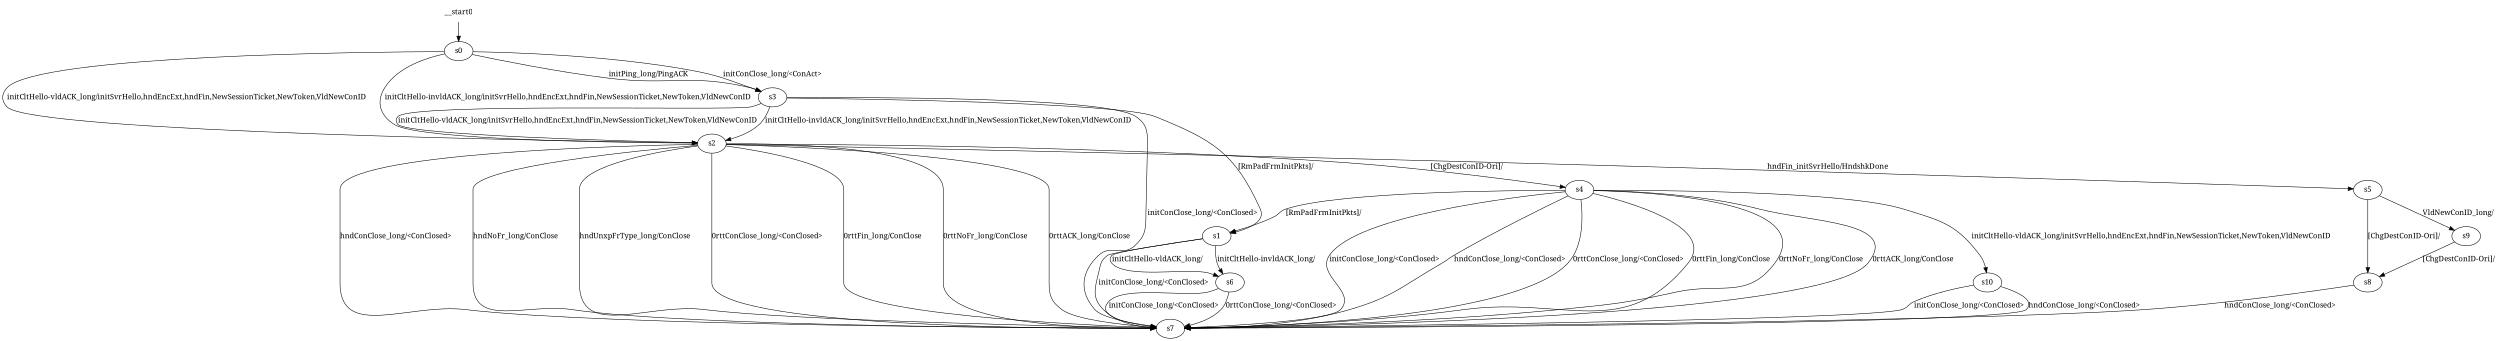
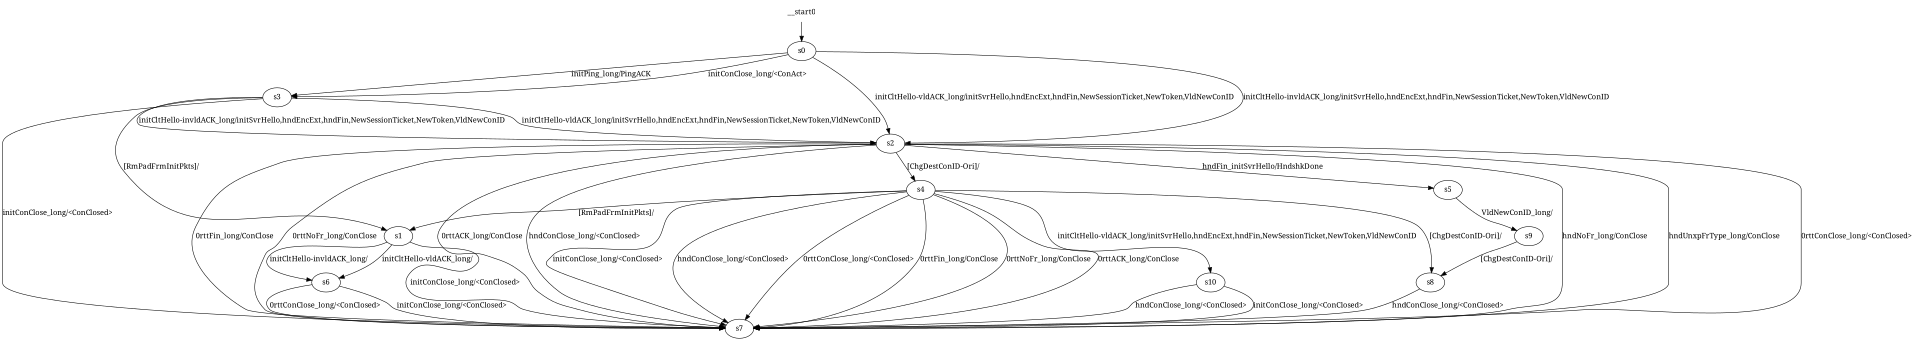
(2368, 233) -> (1201, 197)
